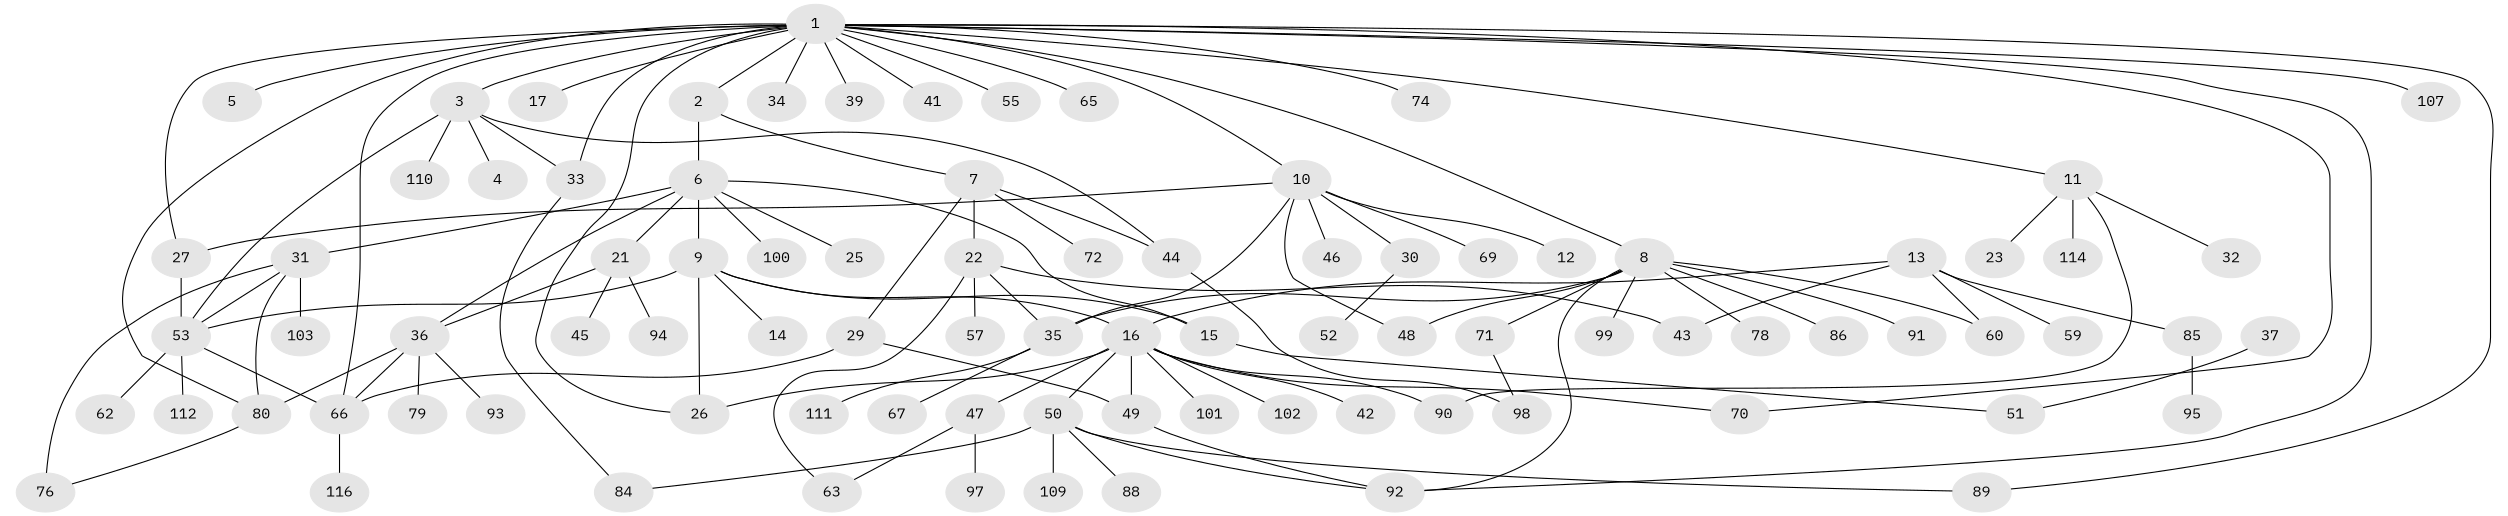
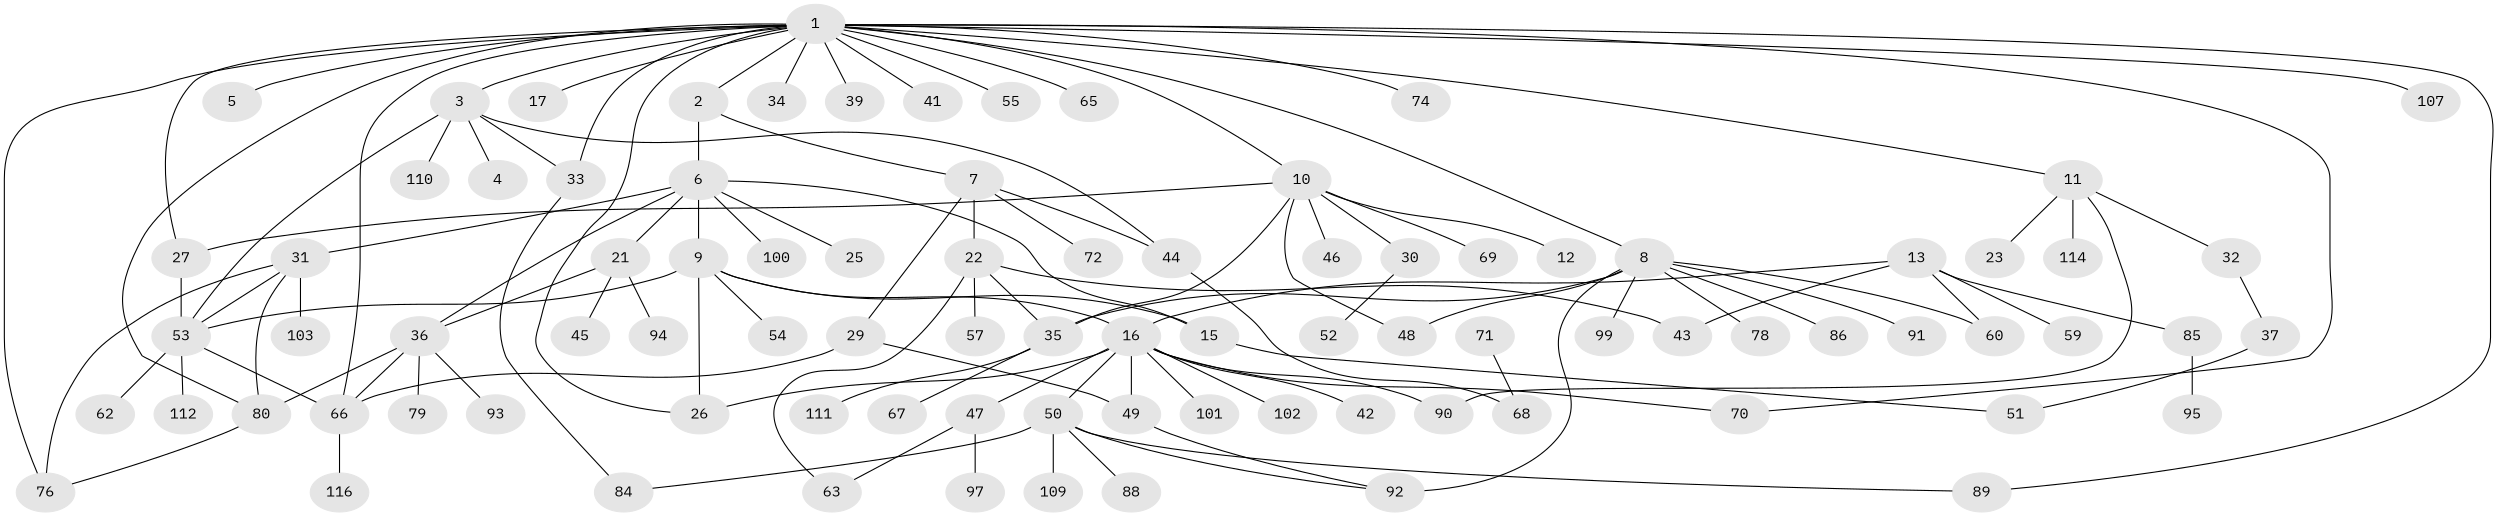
(2207, 85) -> (168, 82)
none -> (2251, 297)
(1551, 304) -> none
(778, 336) -> (778, 336)
(1522, 414) -> (1522, 414)
